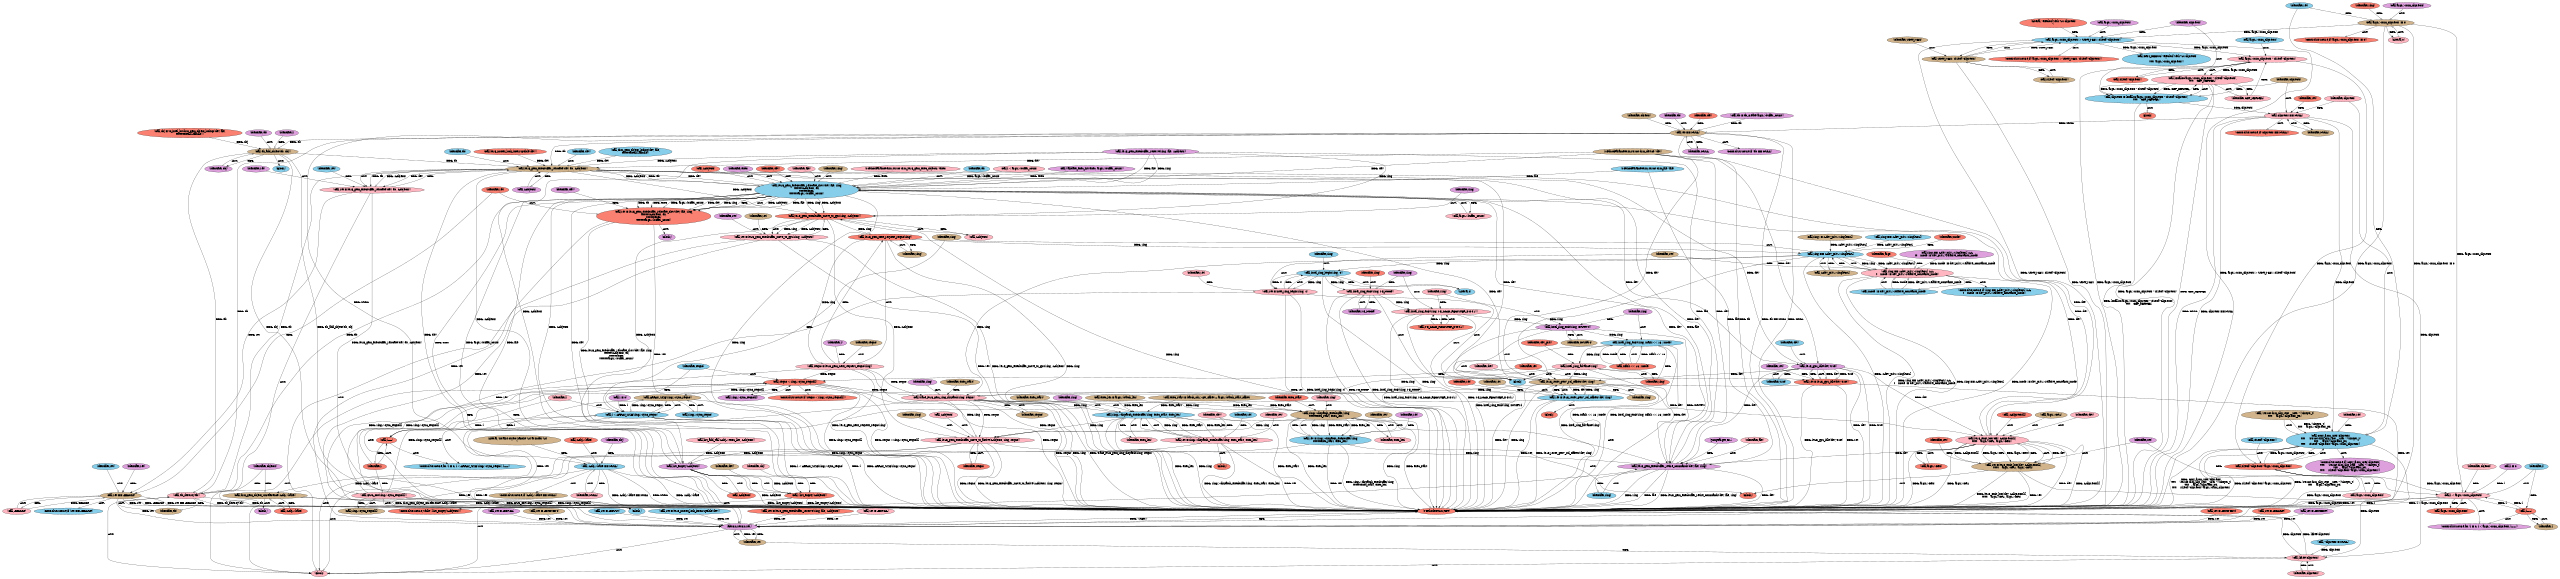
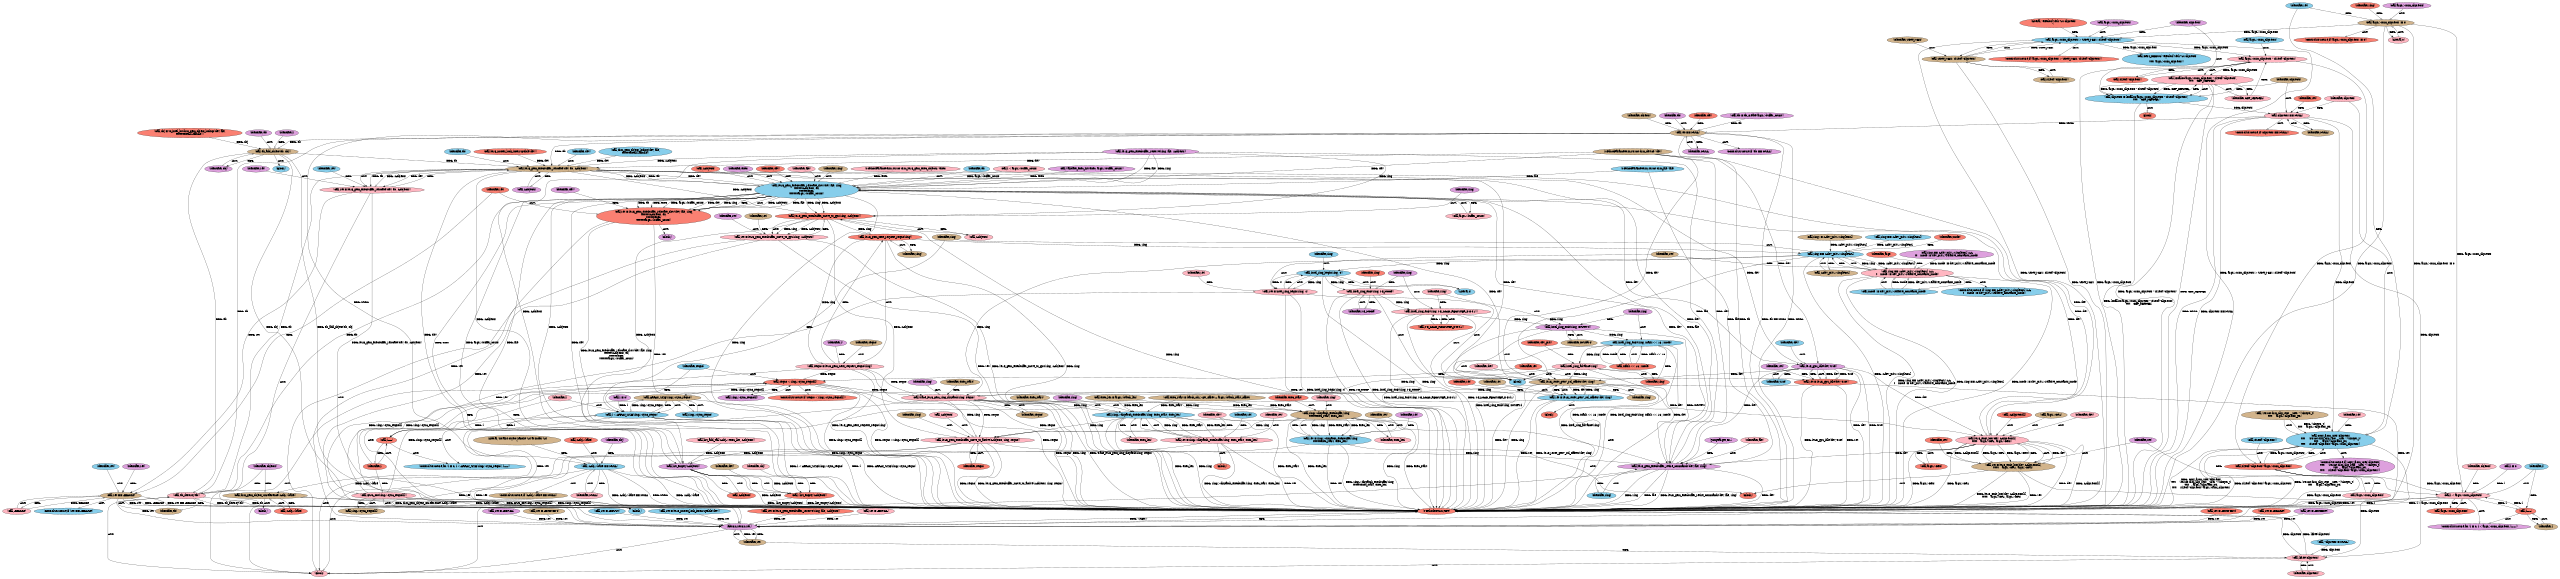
(430, 511) -> none
